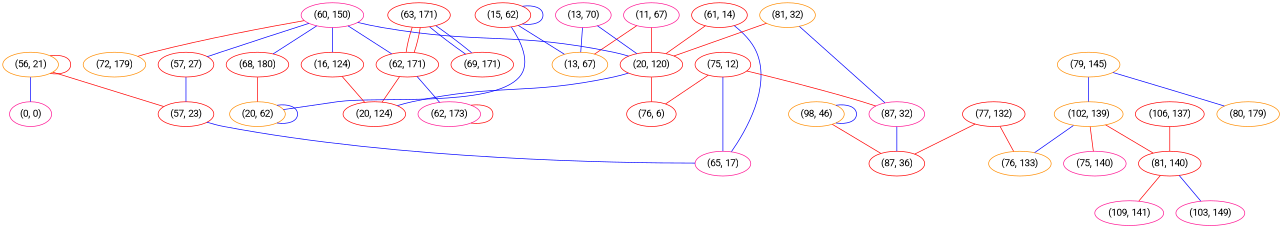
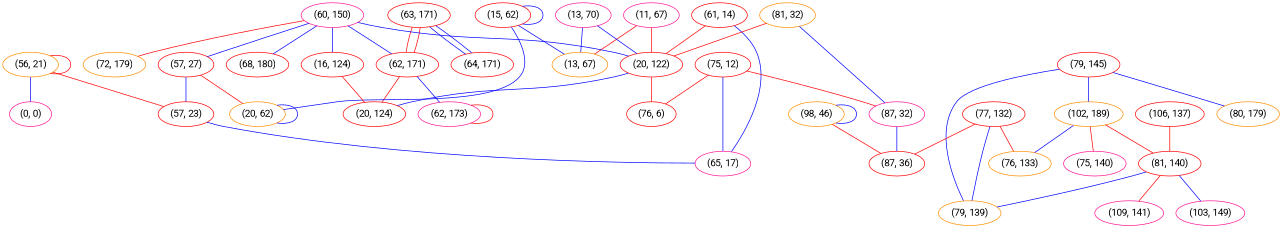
(482, 65) -> (482, 65)
(651, 65) -> (651, 65)
(1089, 65) -> (1089, 65)
(257, 89) -> (222, 89)
(1089, 114) -> (1089, 114)
none -> (970, 213)
